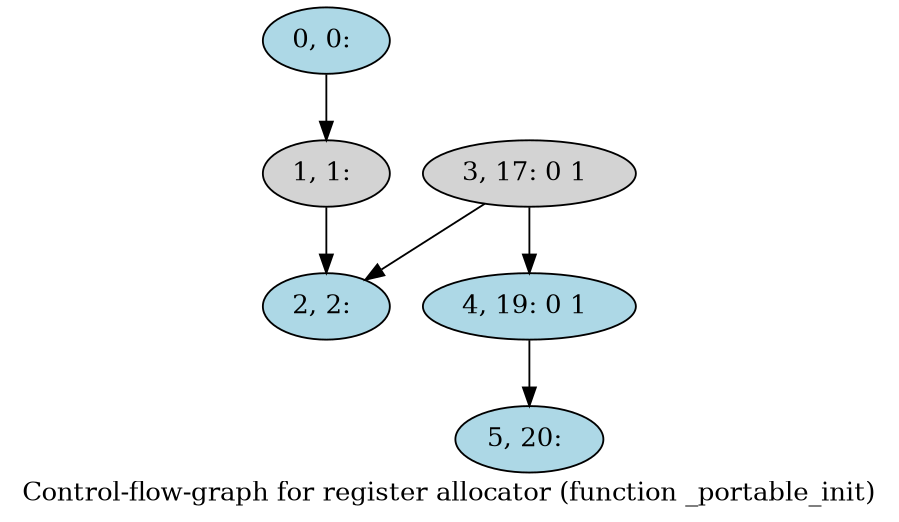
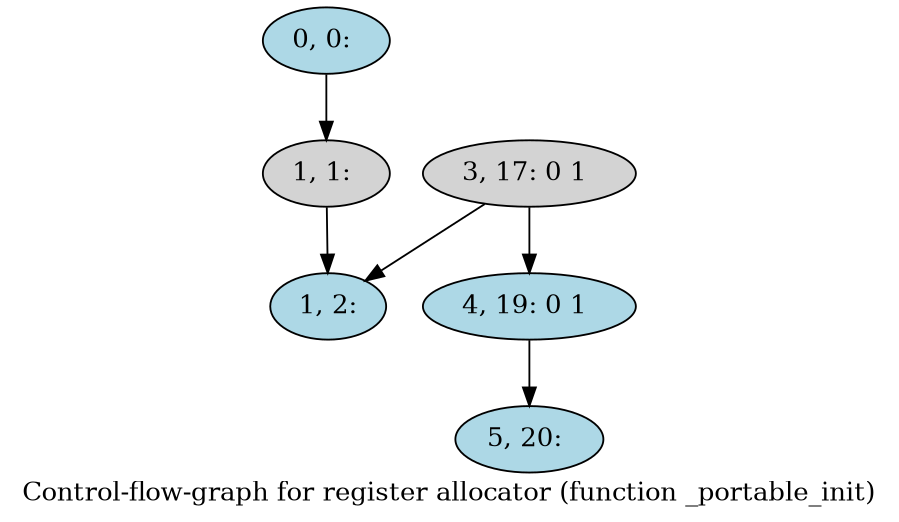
(326, 306) -> (328, 306)
